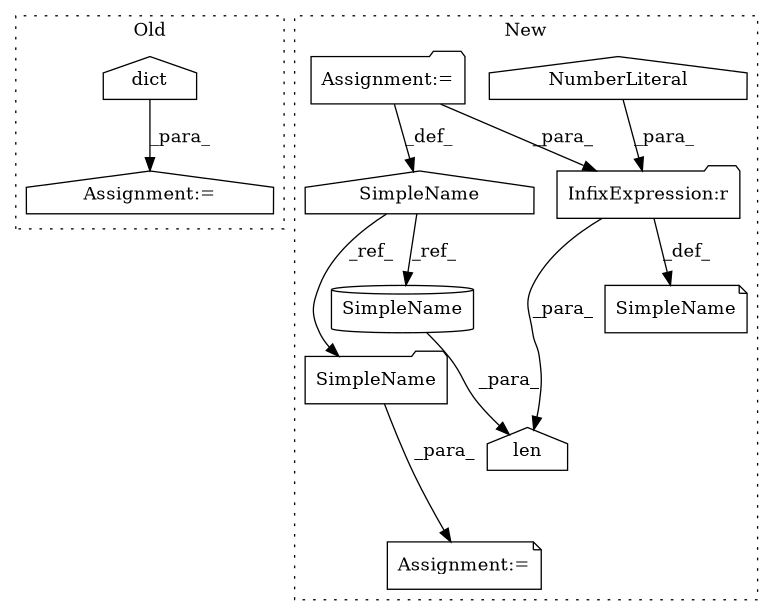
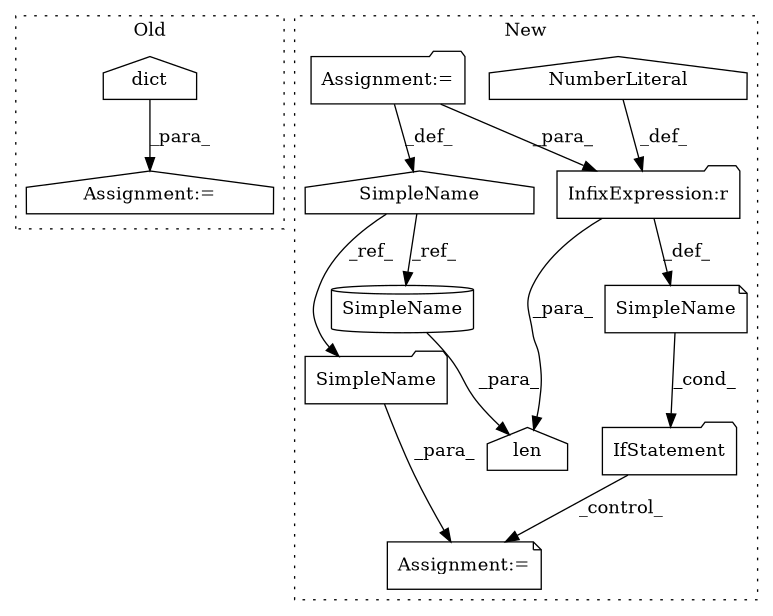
(664, 137) -> (664, 137)
none -> (669, 451)
